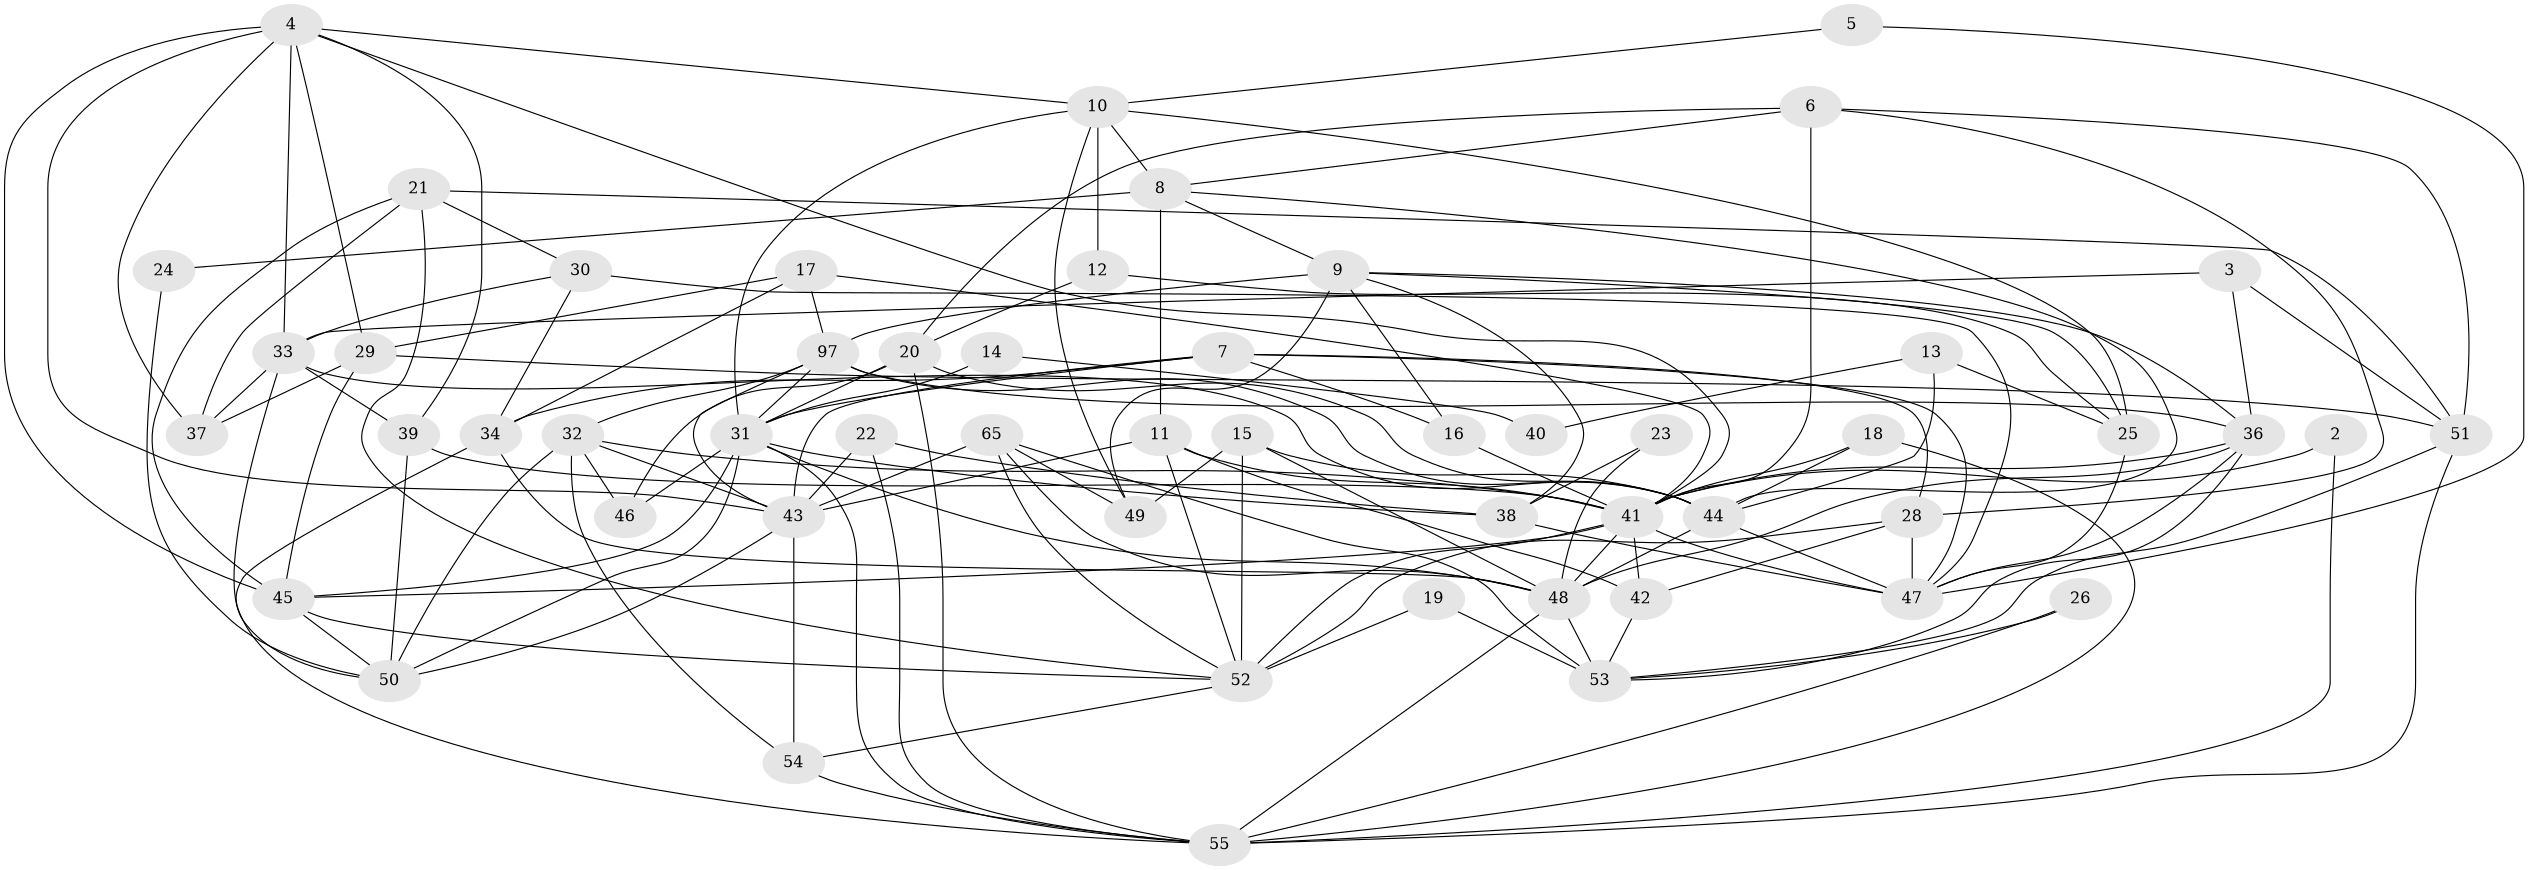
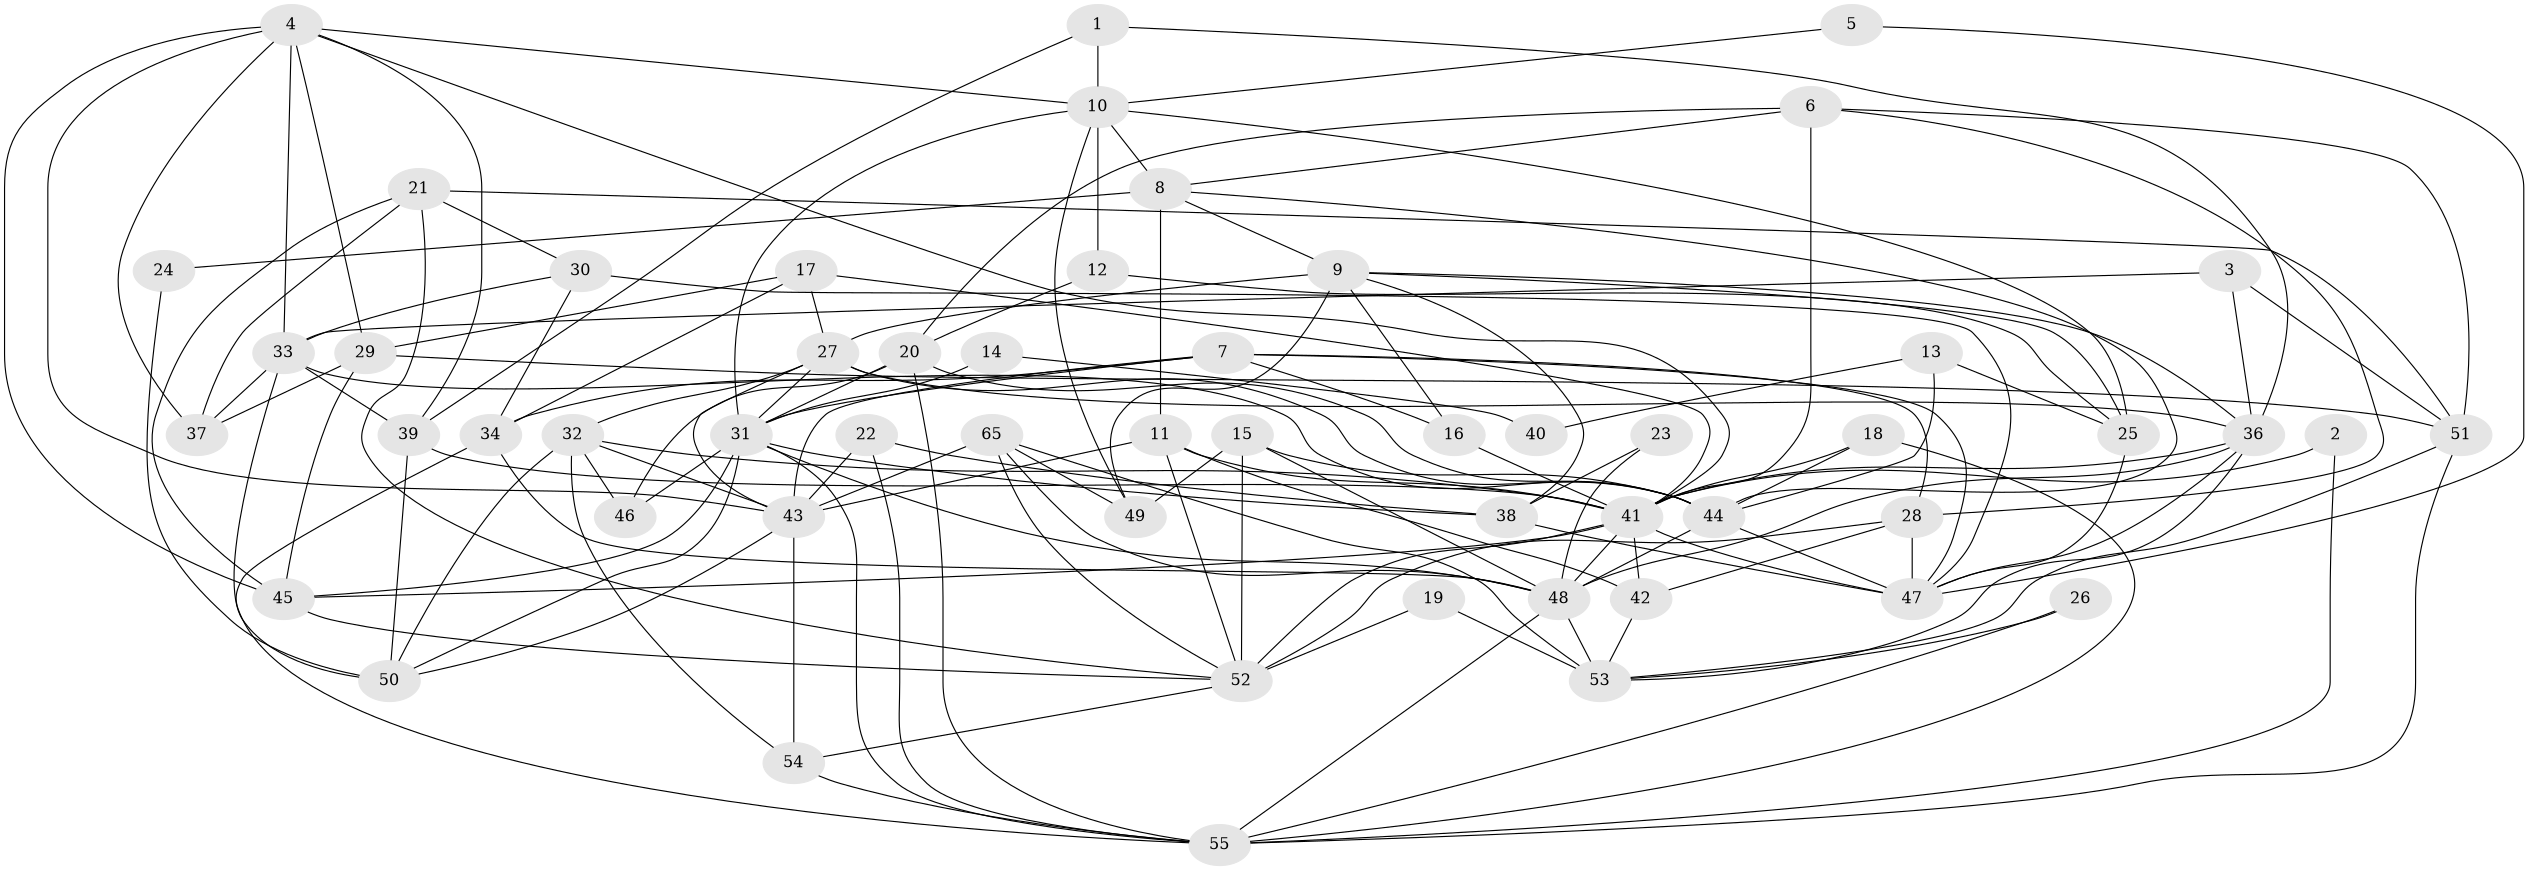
none -> (1098, 25)
(828, 353) -> (828, 353)
(337, 640) -> none
